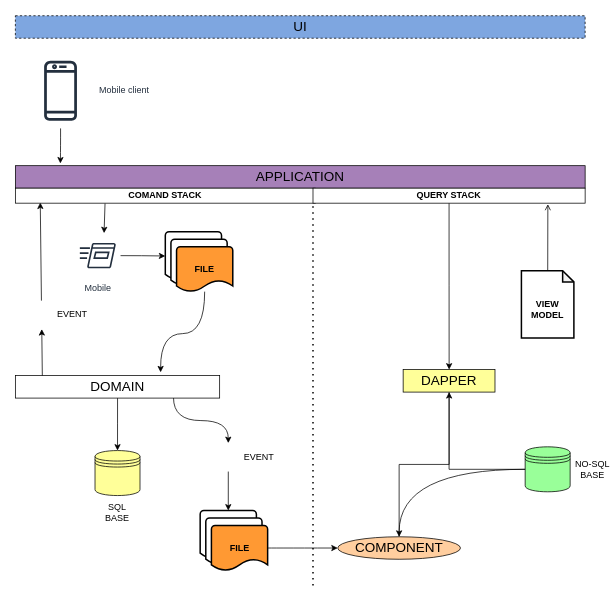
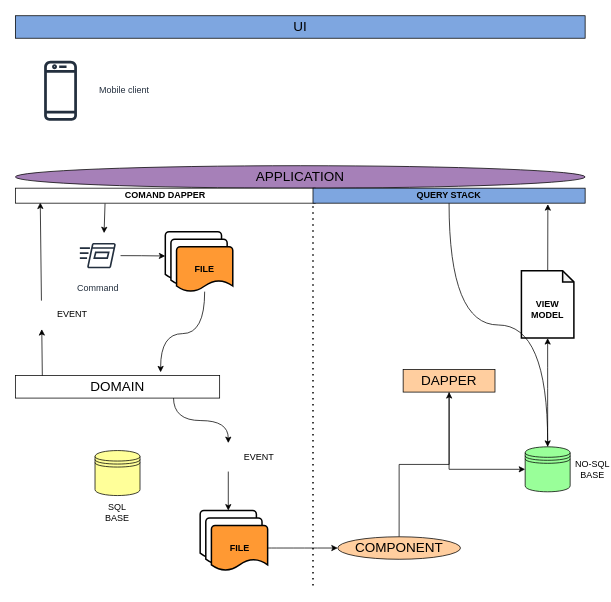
(300, 27) -> (300, 27)
(61, 142) -> none
(300, 177) -> (300, 177)
(165, 195) -> (165, 195)
(449, 195) -> (449, 195)
(548, 209) -> (548, 210)
(449, 244) -> (487, 323)
(98, 289) -> (98, 289)
(449, 381) -> (449, 381)
(118, 421) -> none
(482, 469) -> (482, 469)
(438, 482) -> (548, 379)
